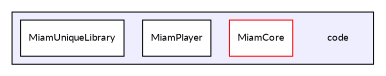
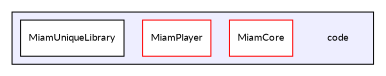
(177, 38) -> (177, 38)
